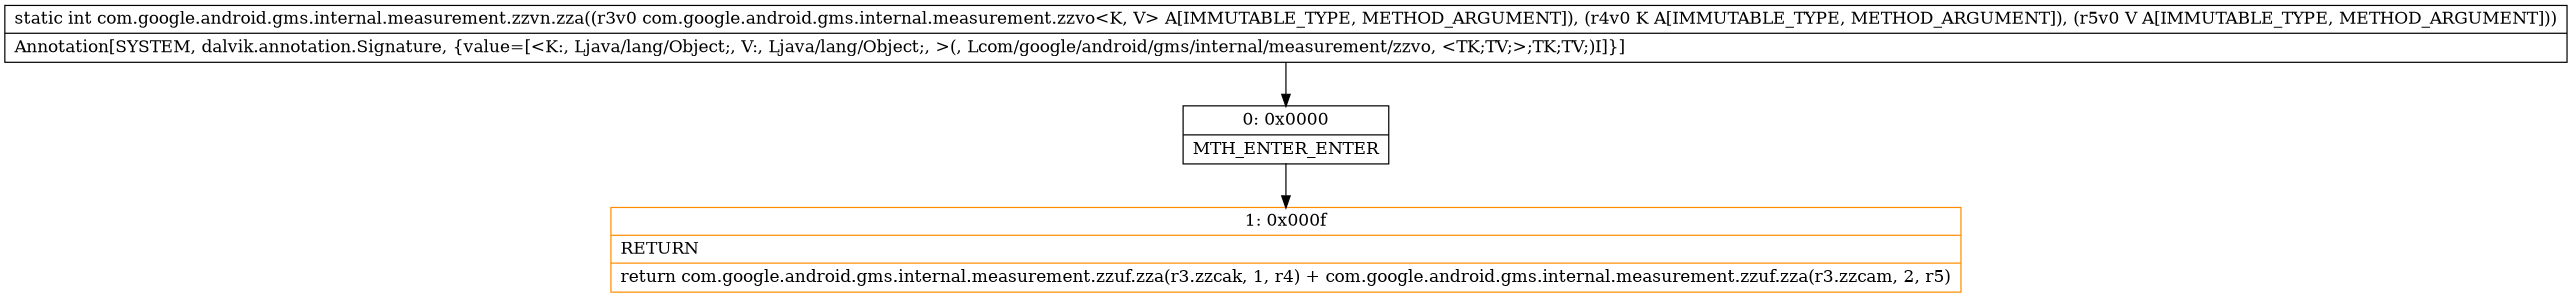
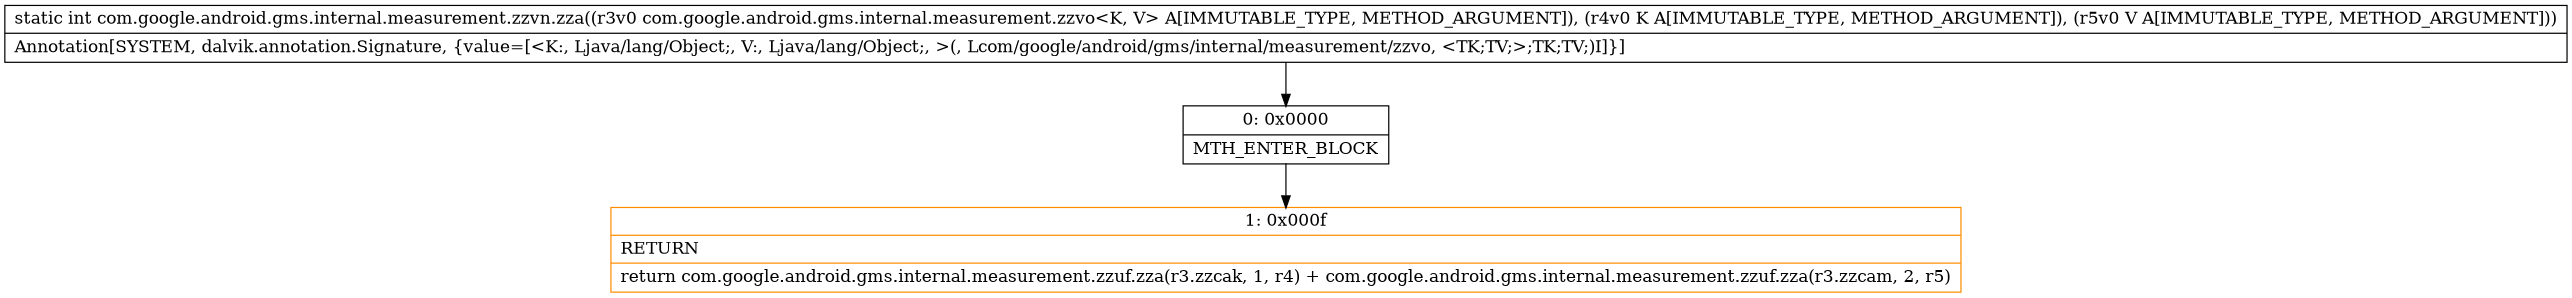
(1286, 149) -> (1286, 149)
